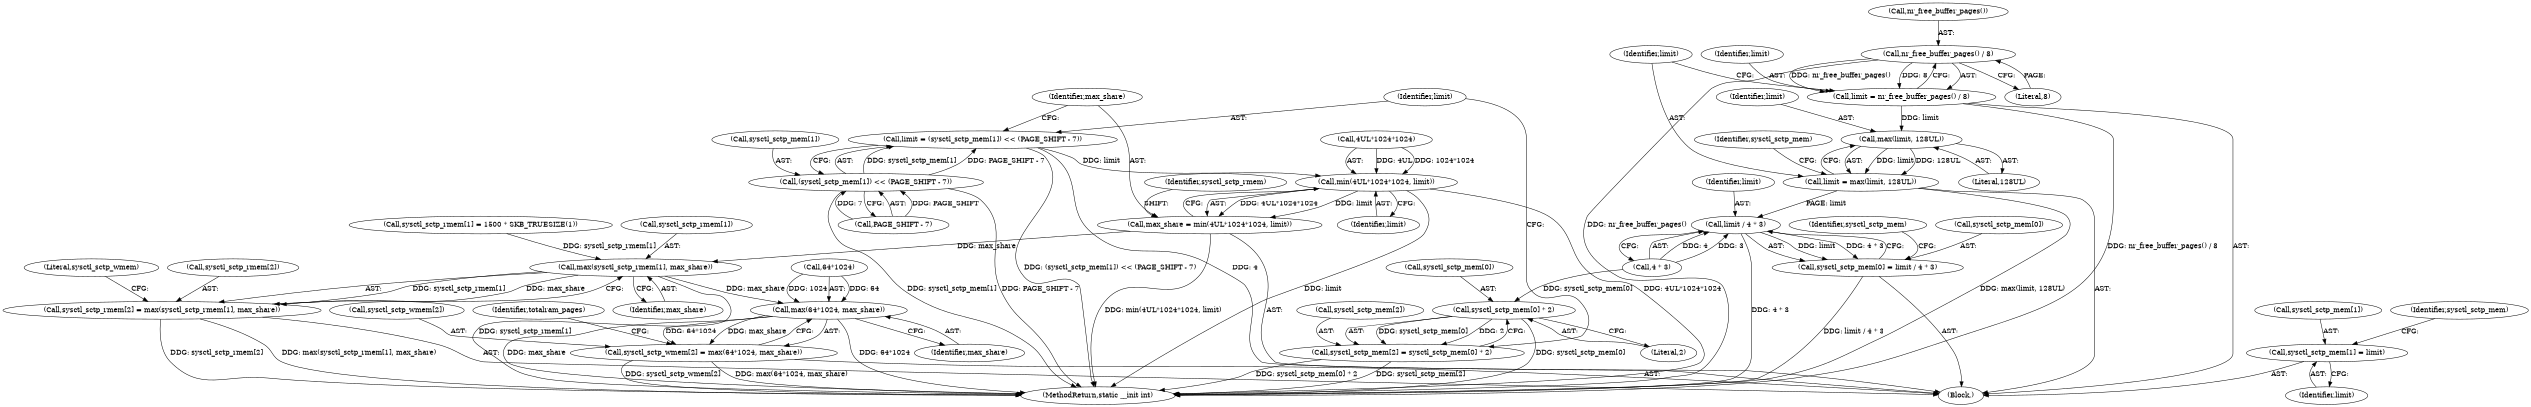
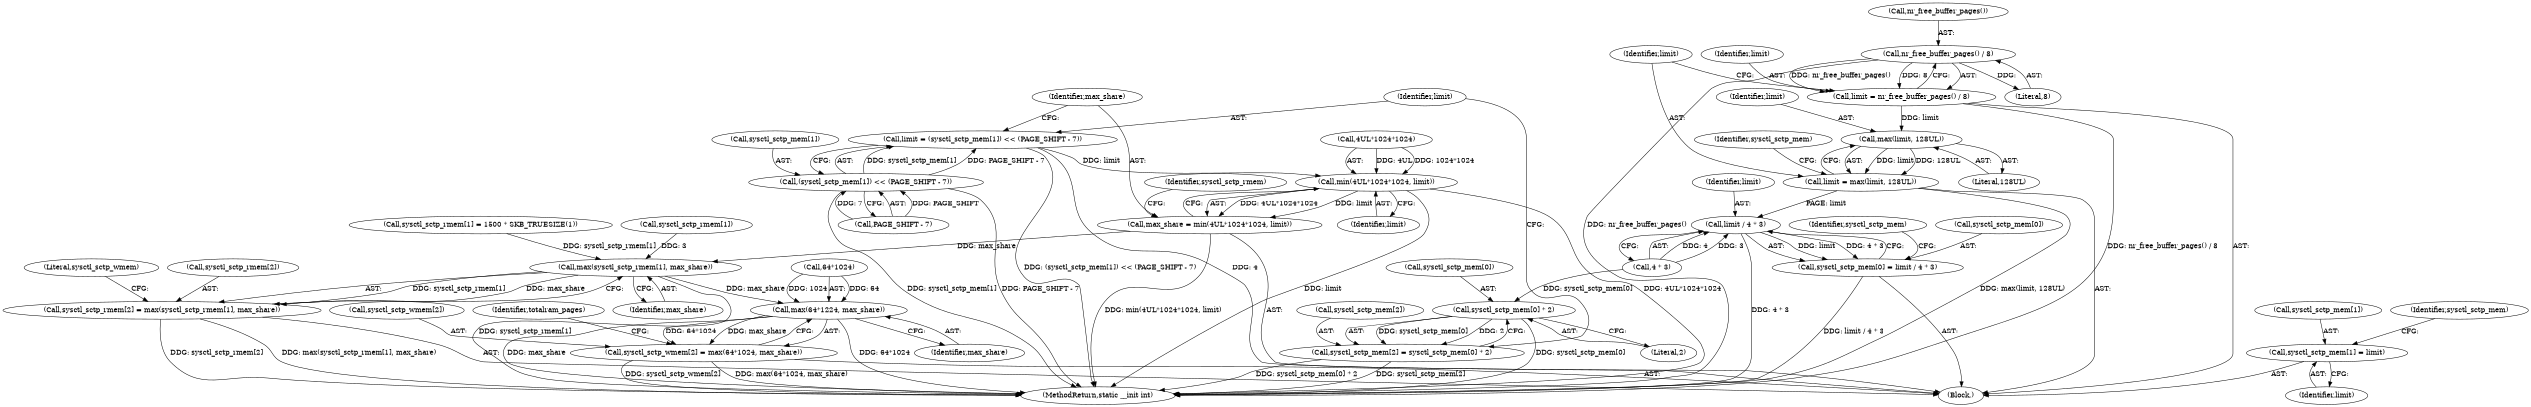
(2008, 76) -> (2008, 76)
(2036, 76) -> (2036, 76)
(1158, 204) -> (1158, 204)
(674, 246) -> (674, 246)
(829, 310) -> (829, 310)
